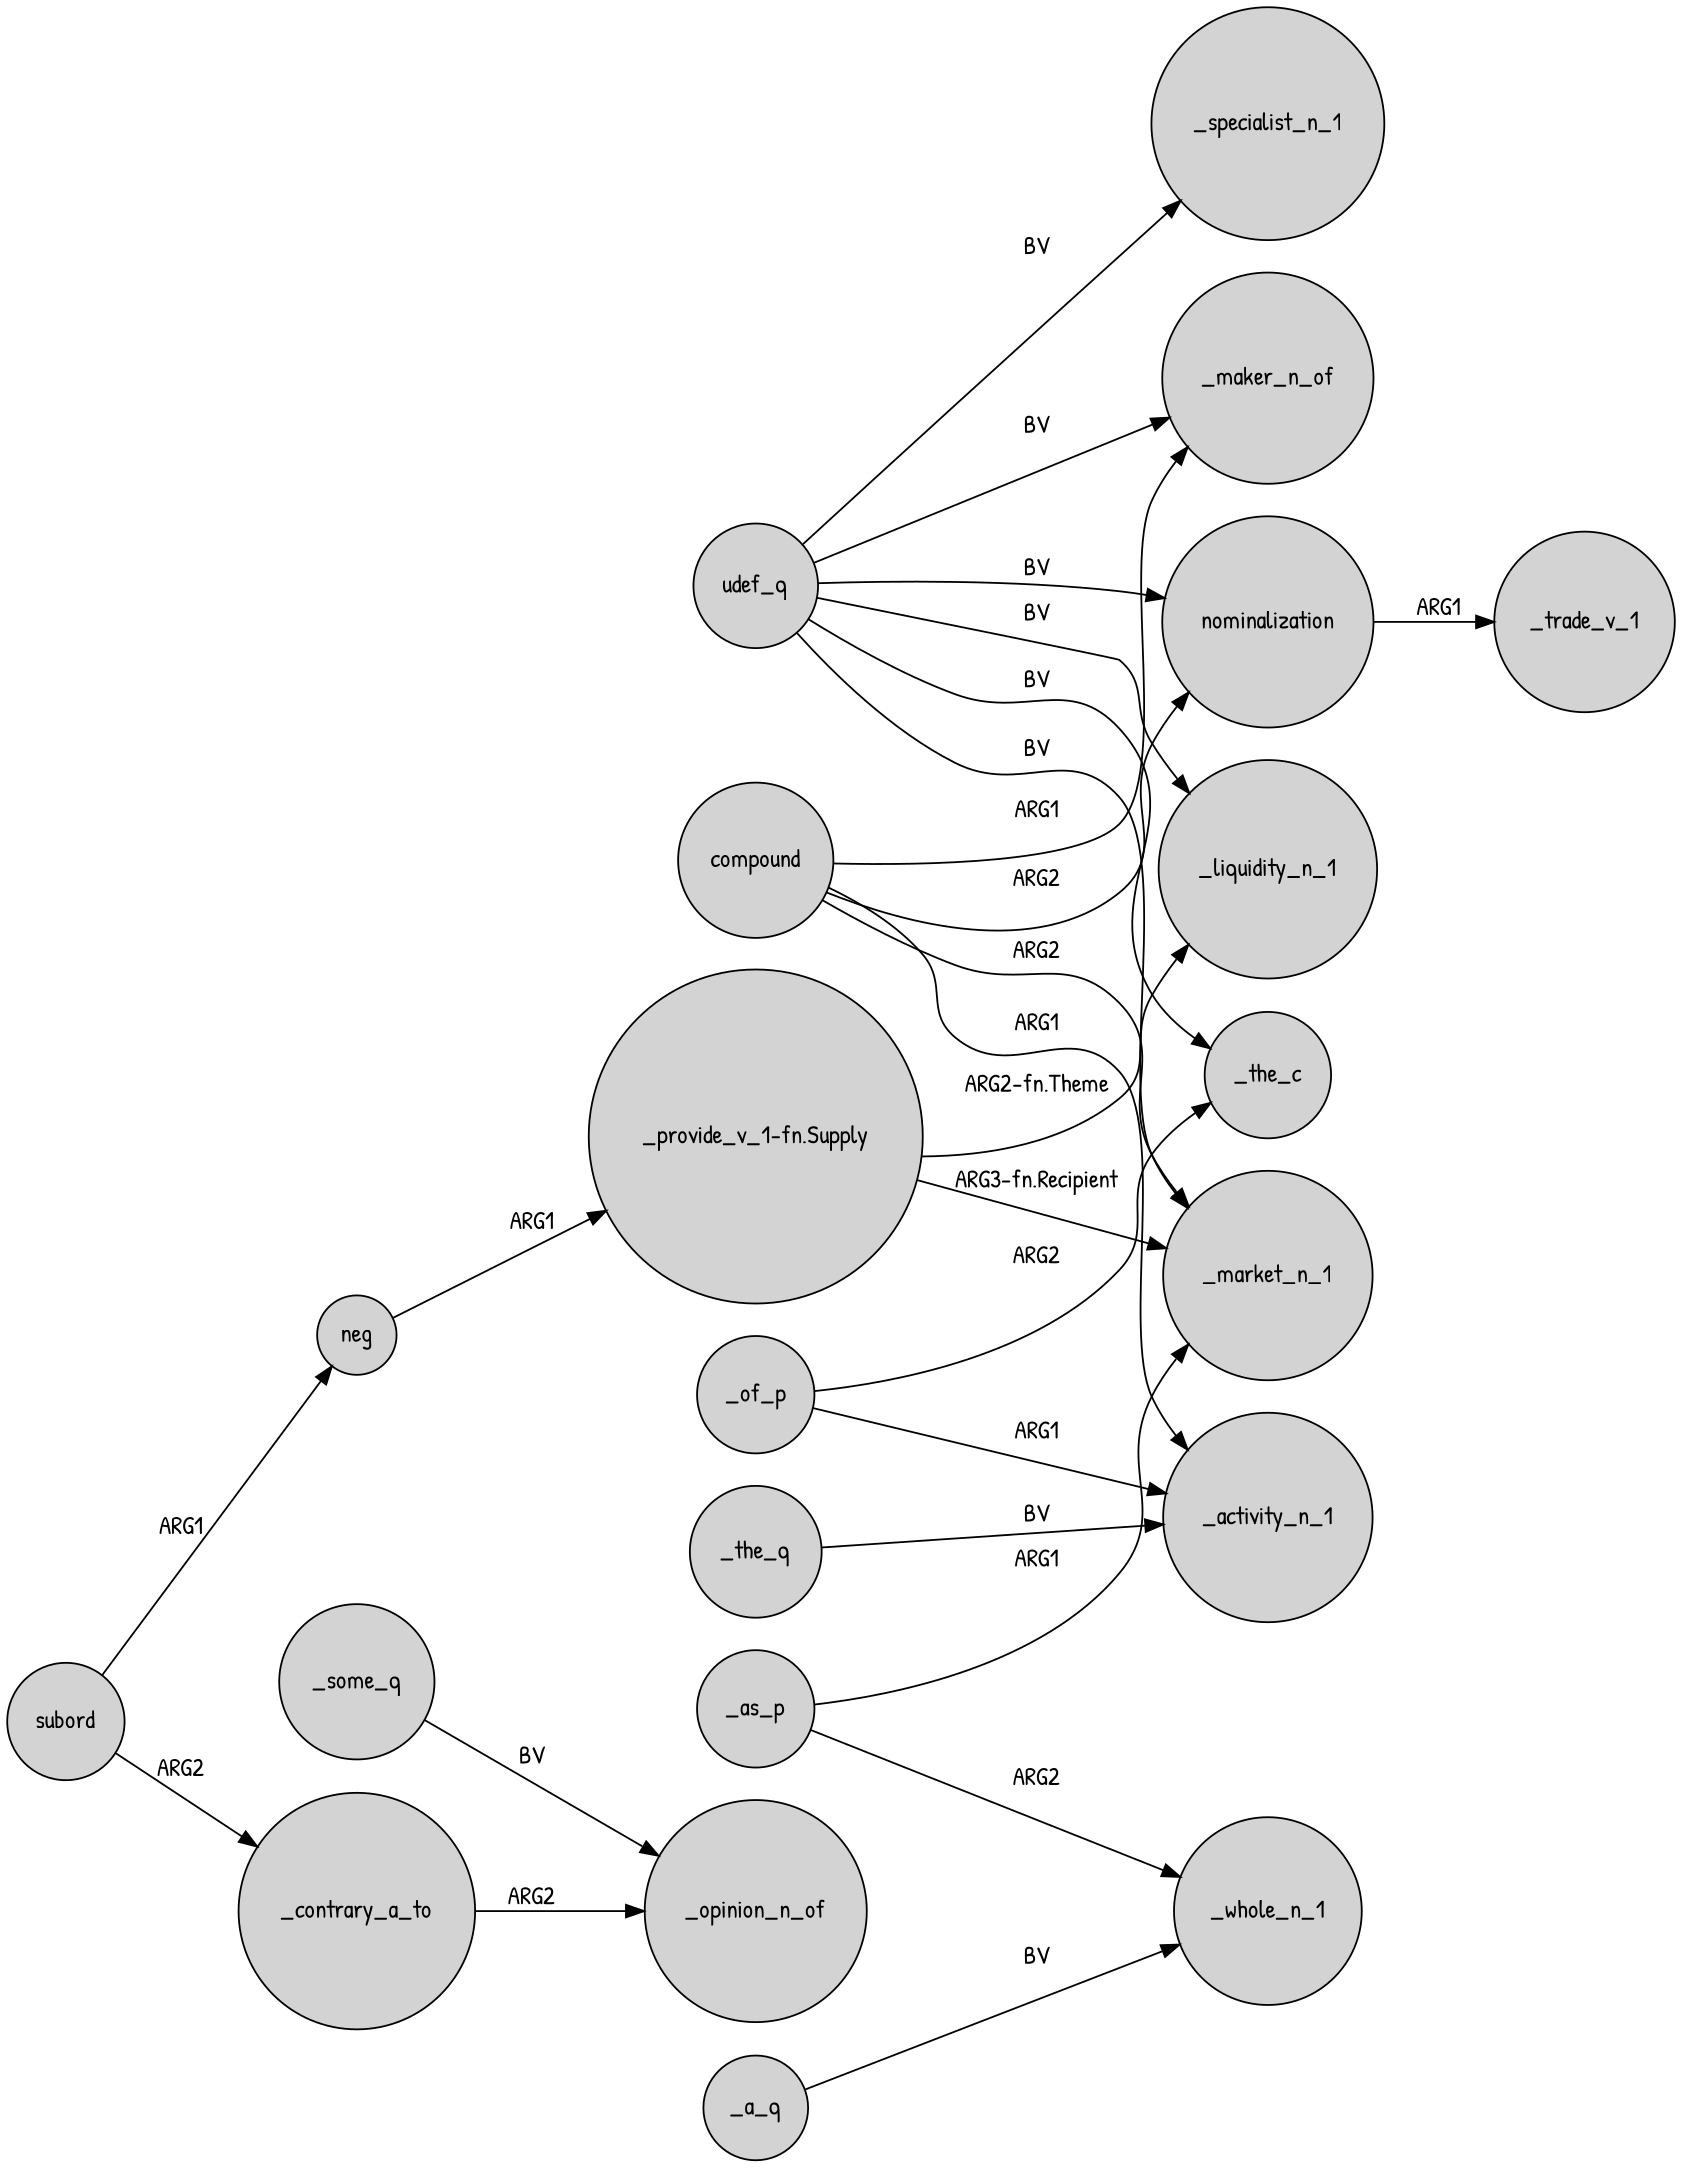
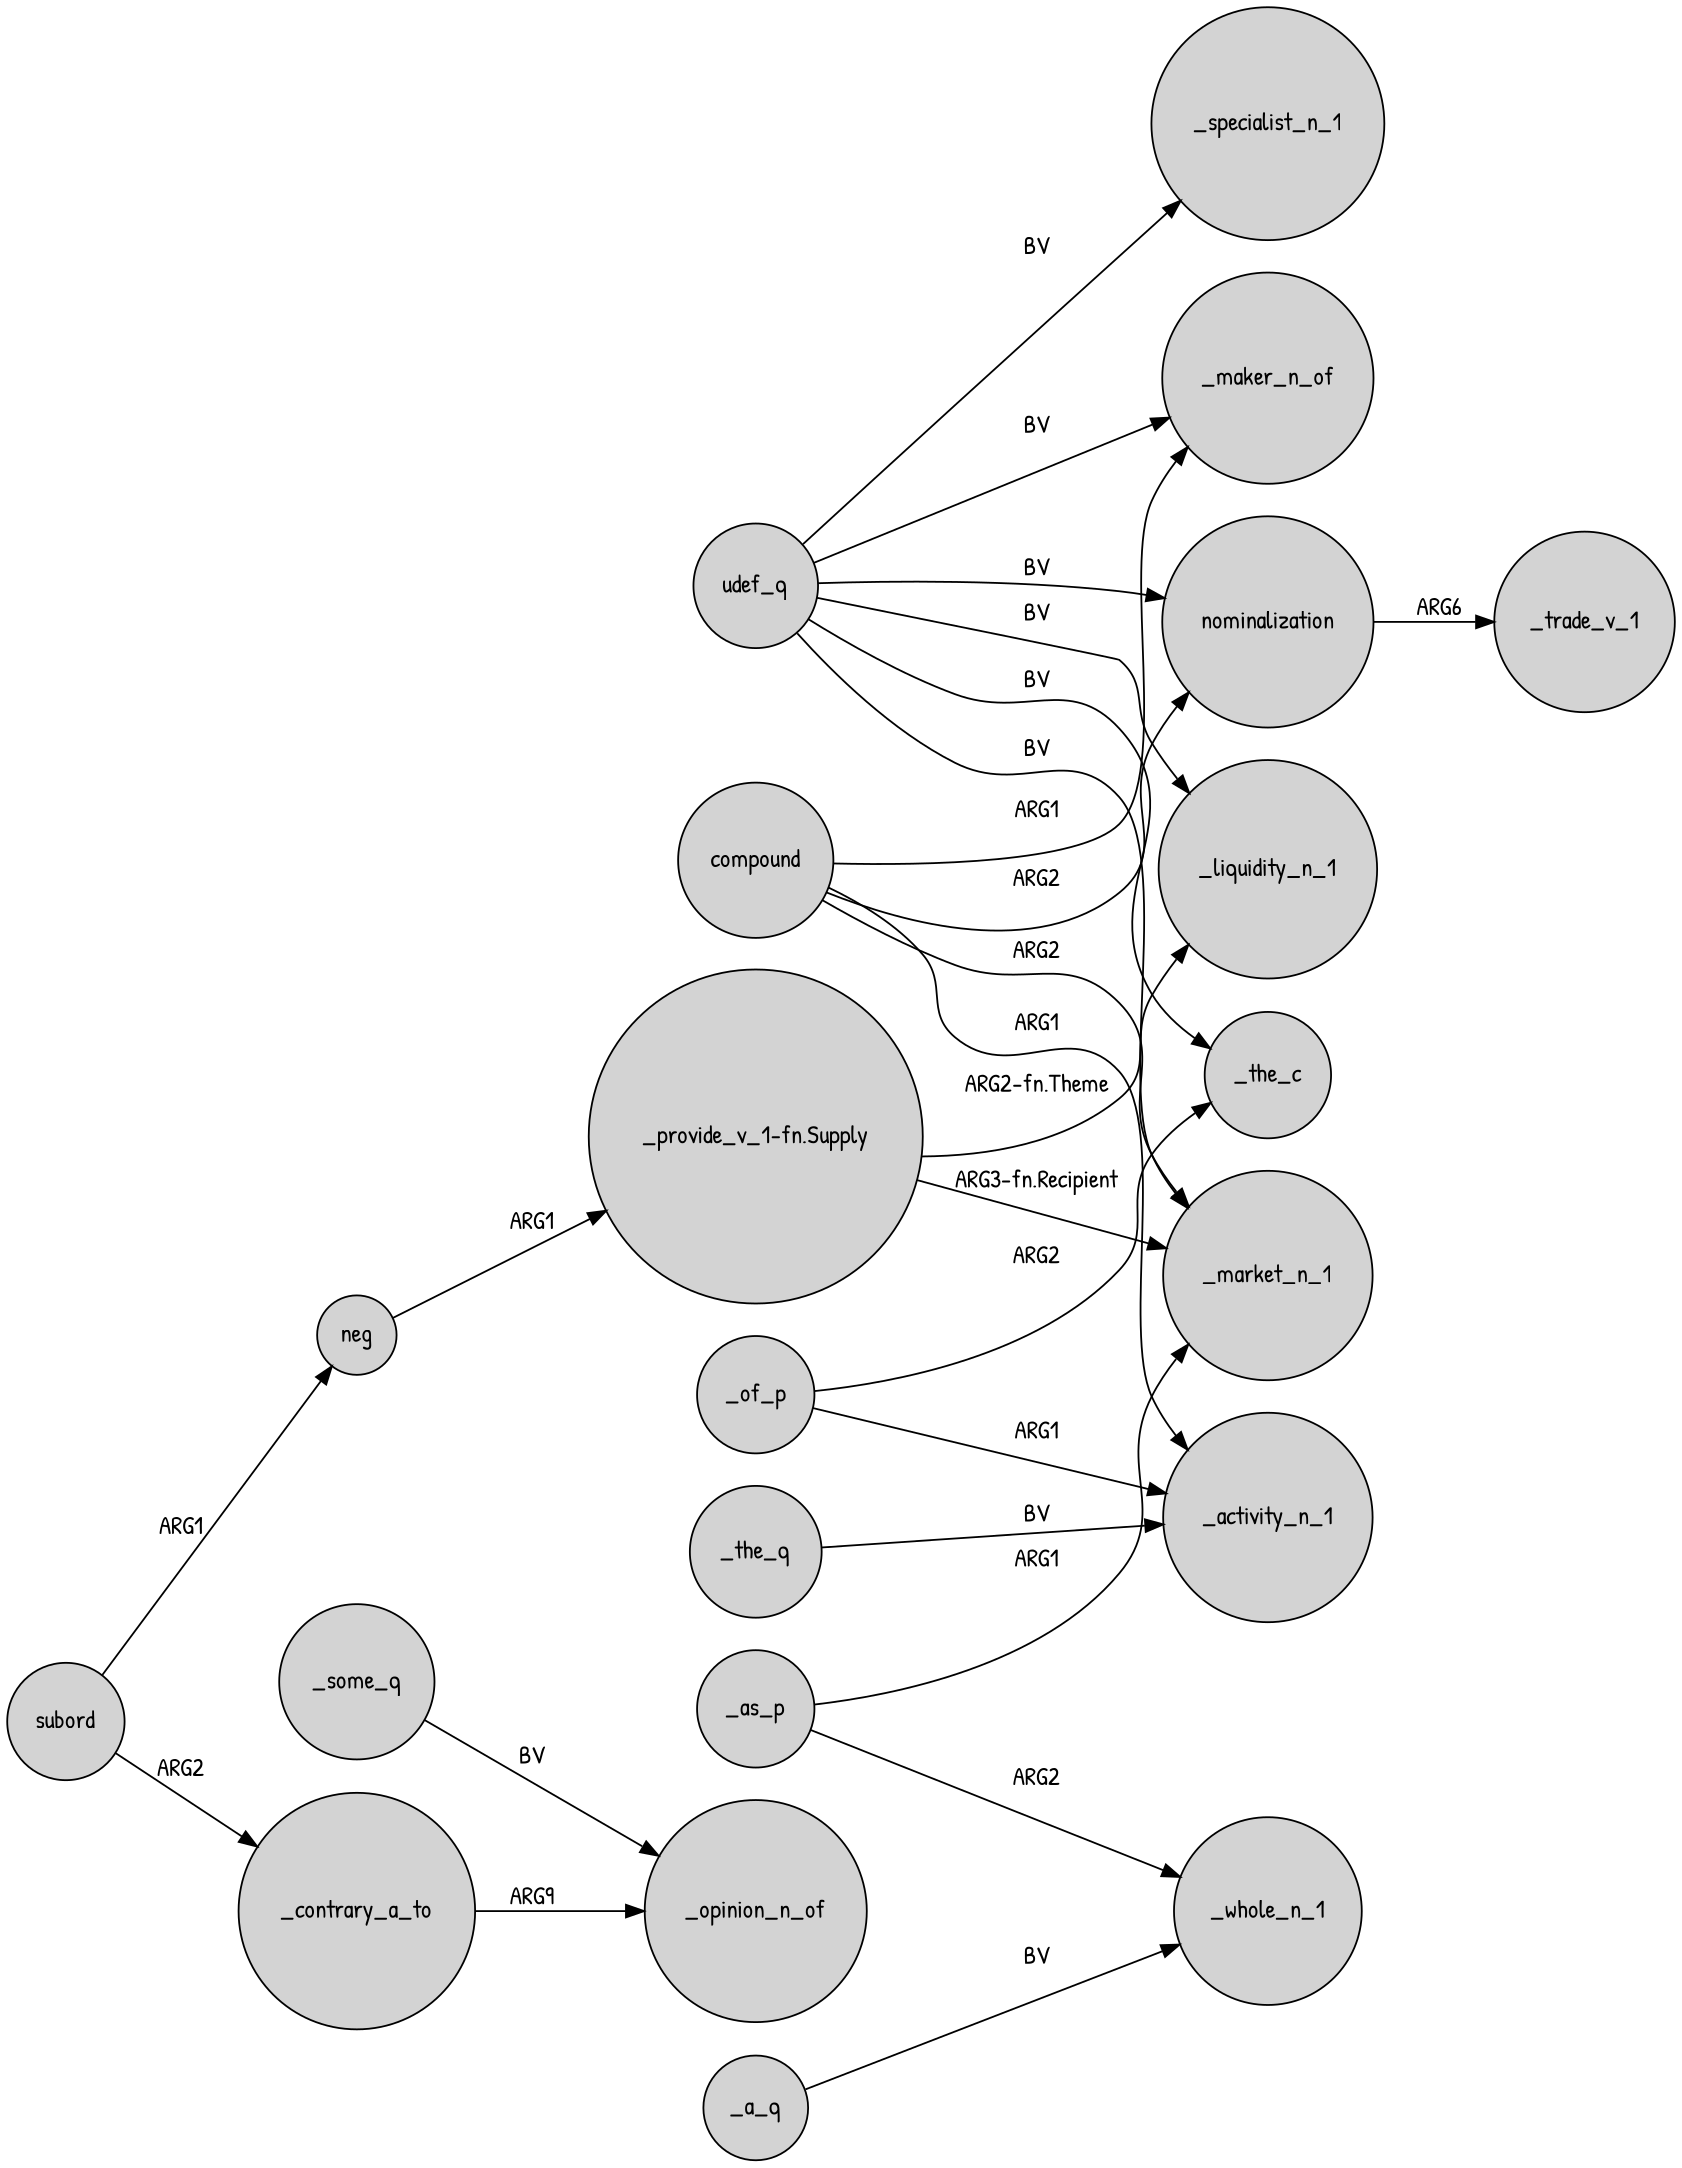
(1439, 608) -> (1439, 608)
(532, 1898) -> (532, 1898)
